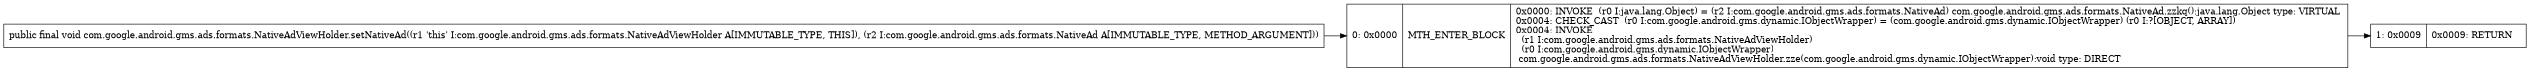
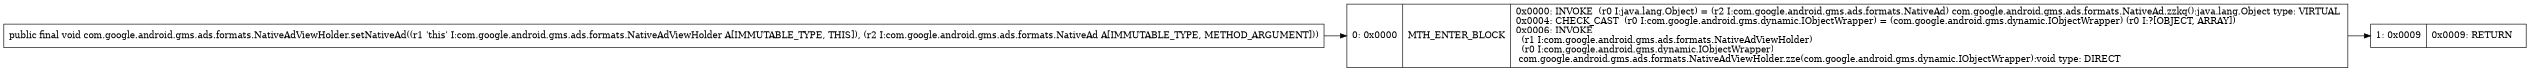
(1557, 31) -> (1557, 31)
